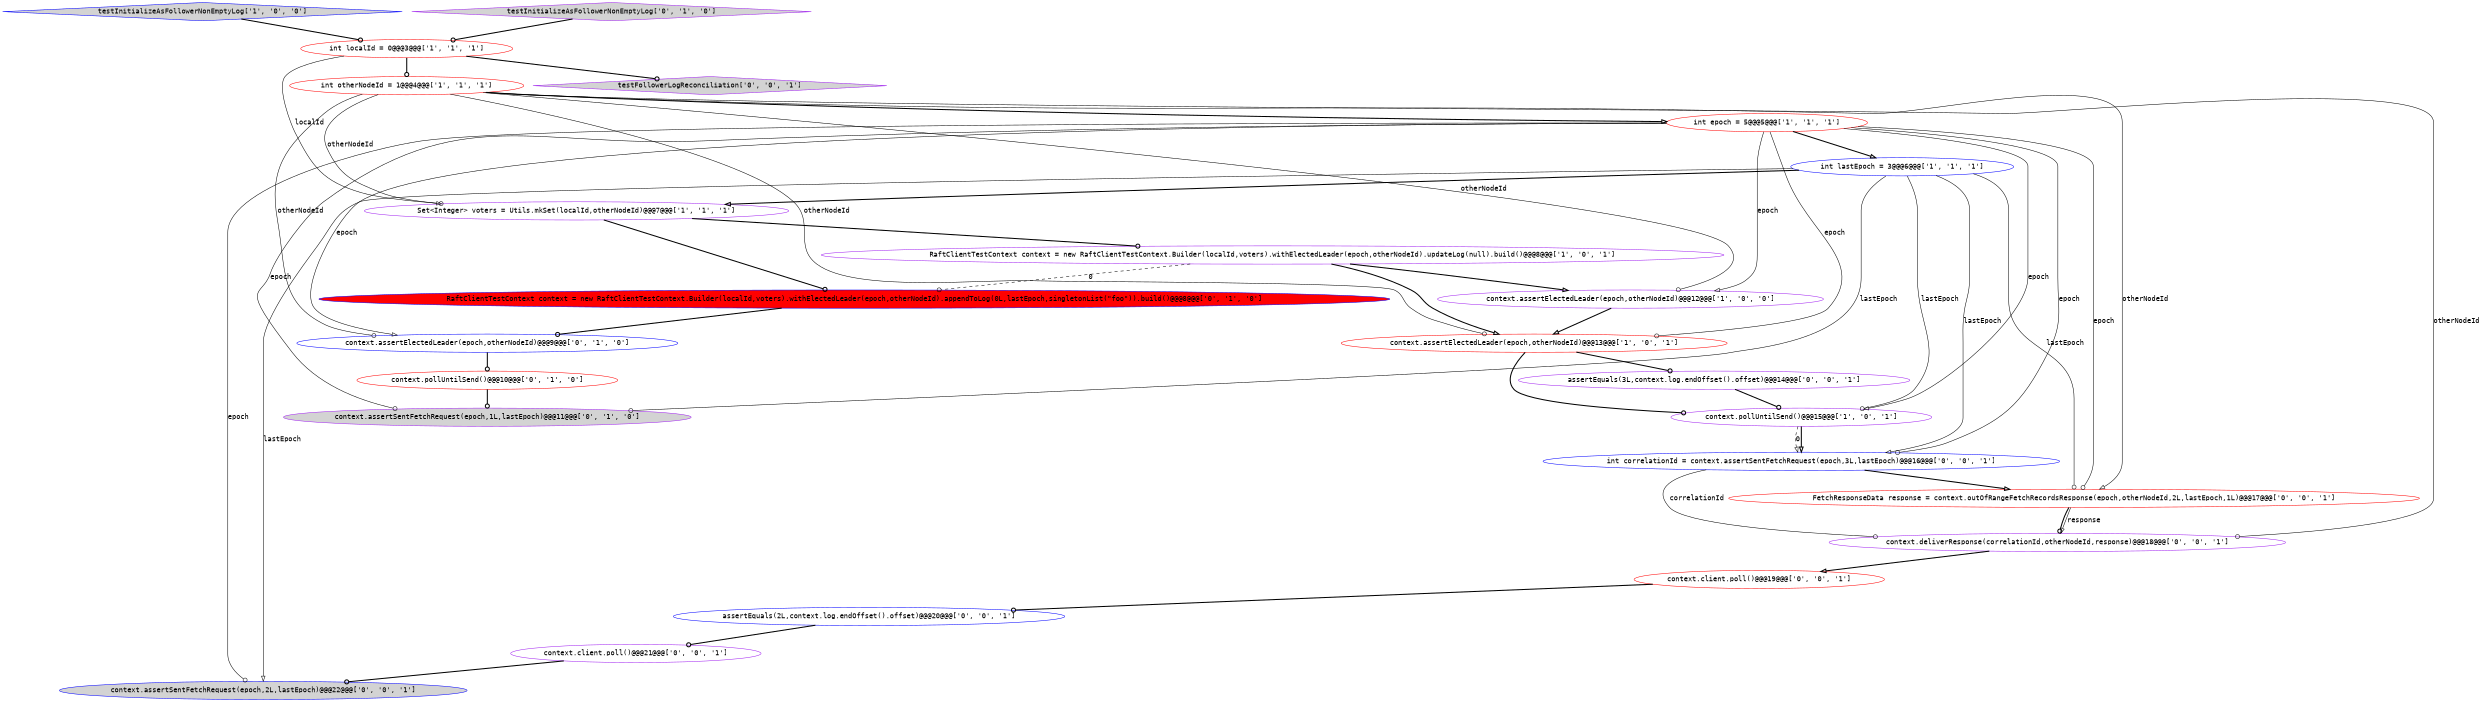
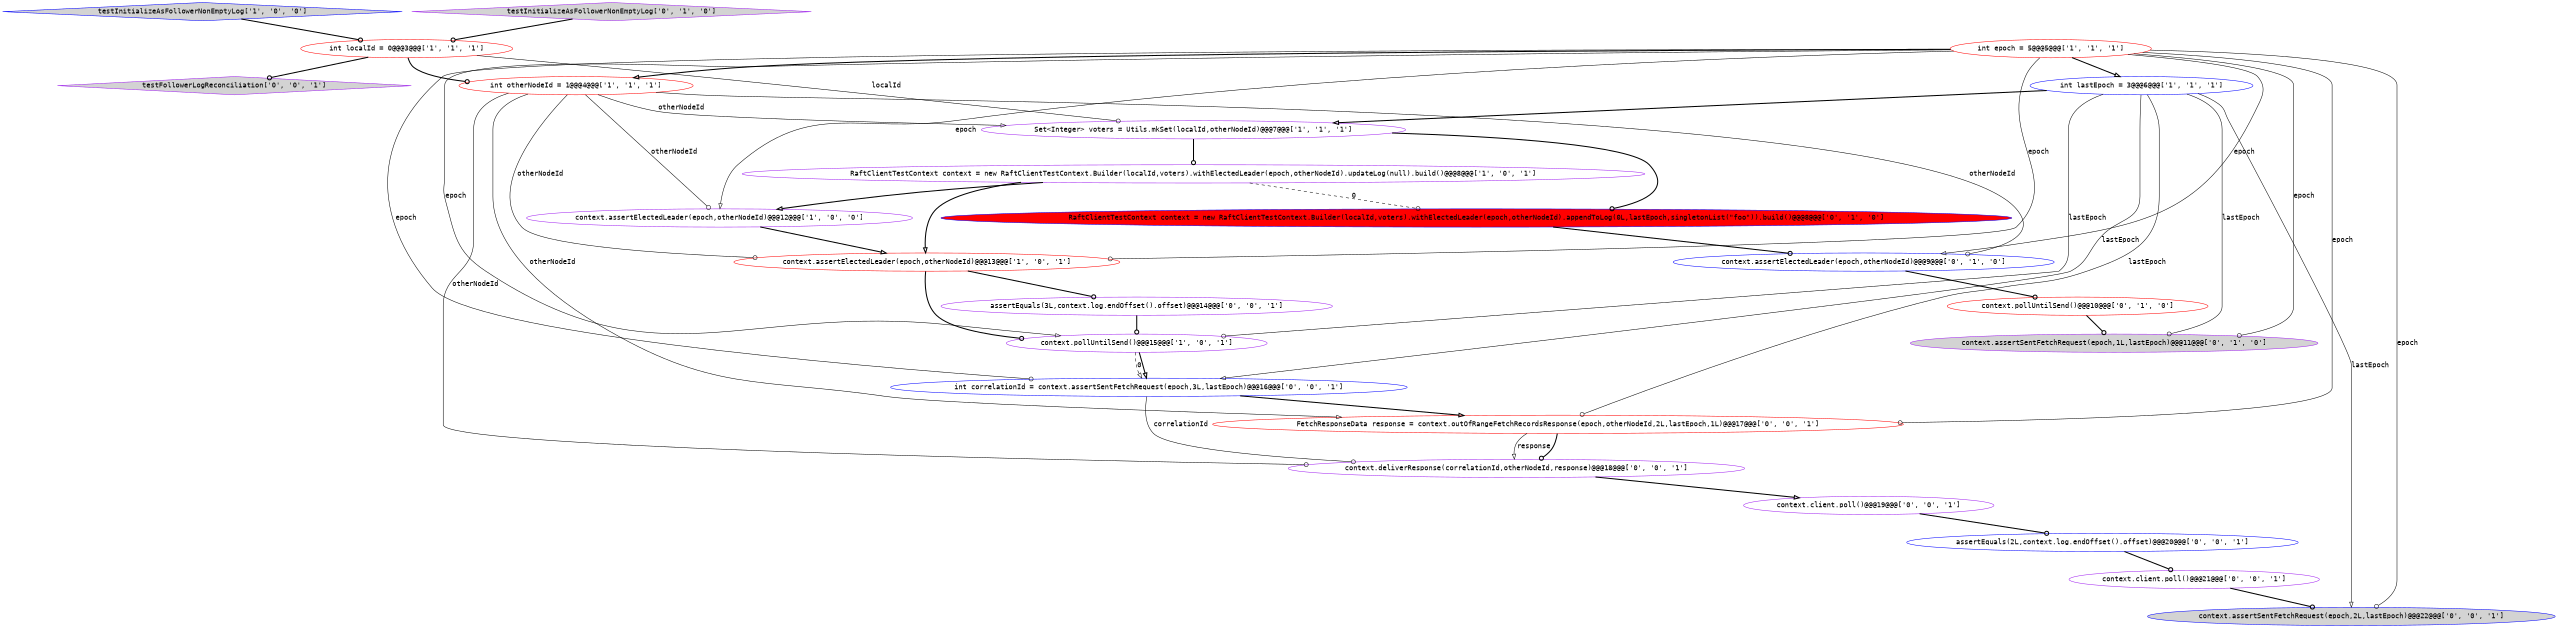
(1074, 113) -> (1097, 57)
(1759, 579) -> (1869, 505)
